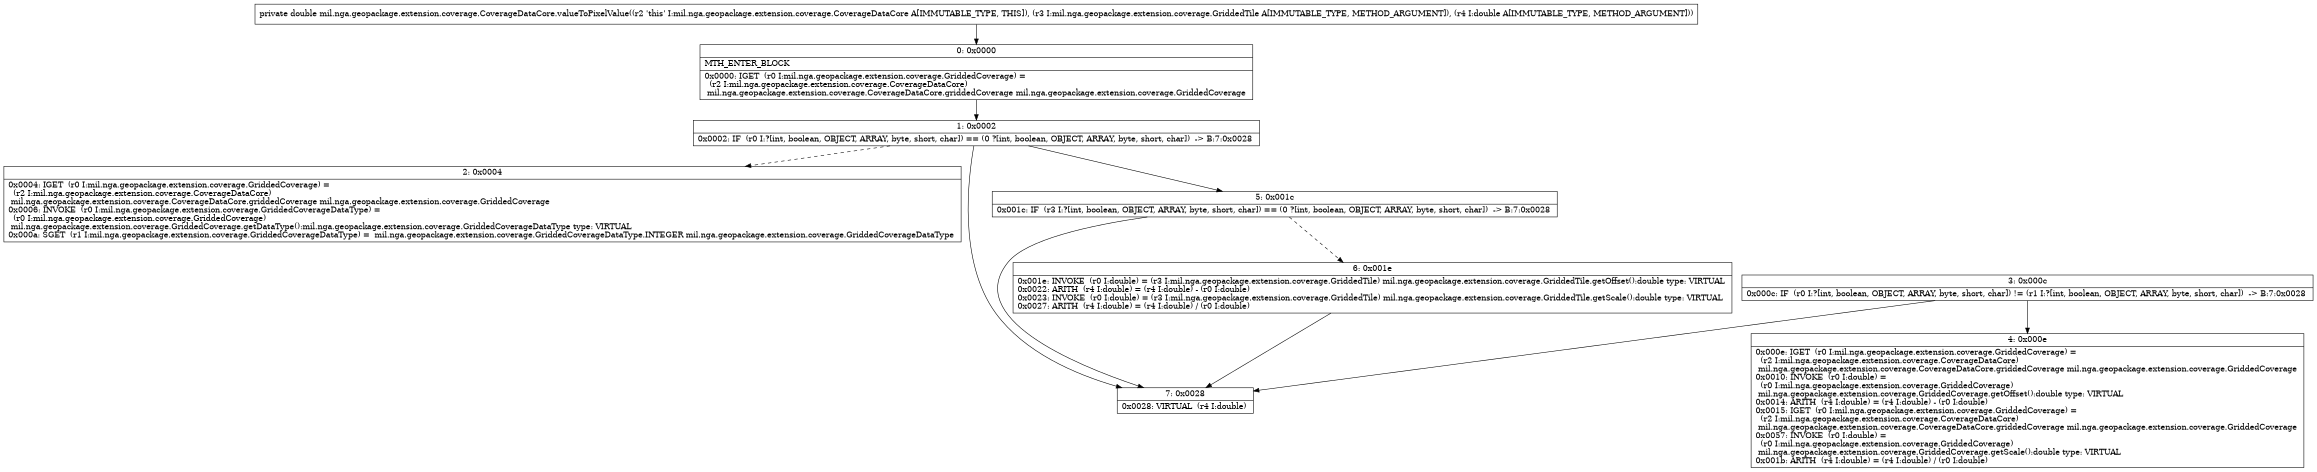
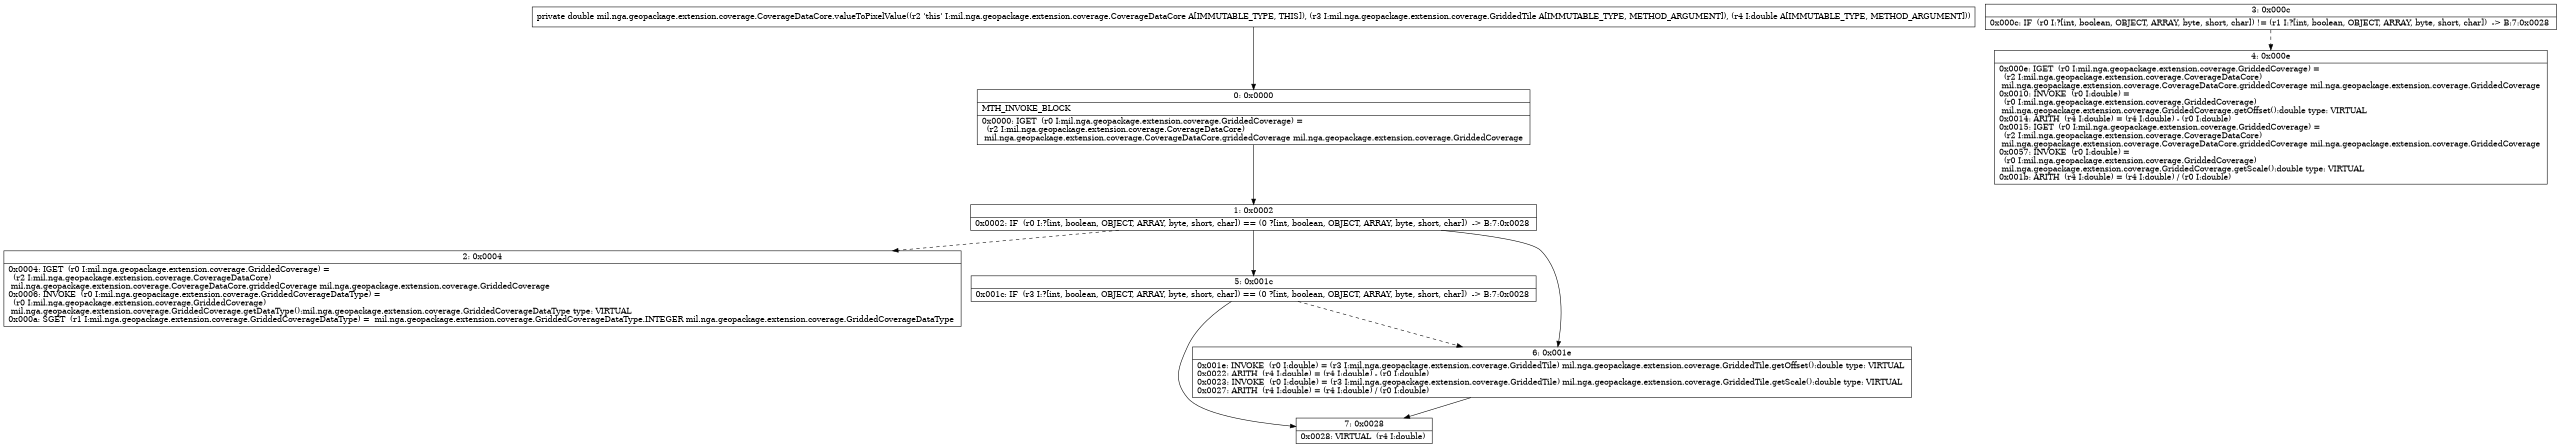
(747, 64) -> (1026, 109)
(988, 300) -> (1538, 249)
(2028, 314) -> (2271, 37)
(1597, 345) -> none
